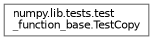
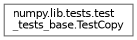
(77, 20) -> (69, 20)
